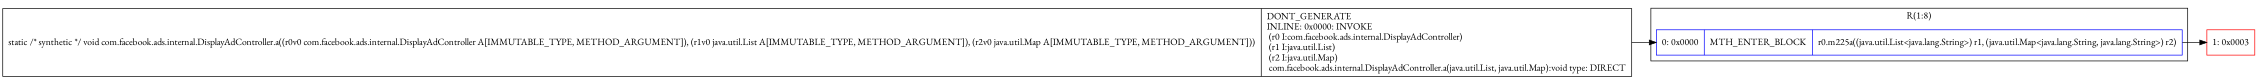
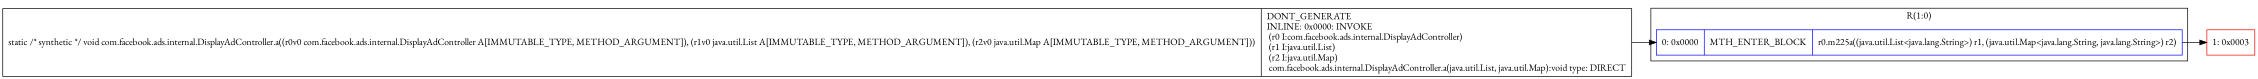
(1919, 16) -> (1919, 16)
